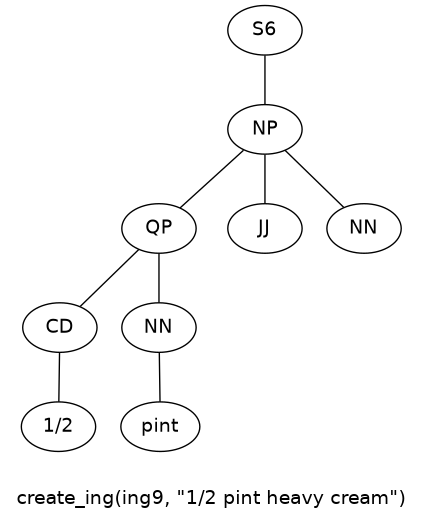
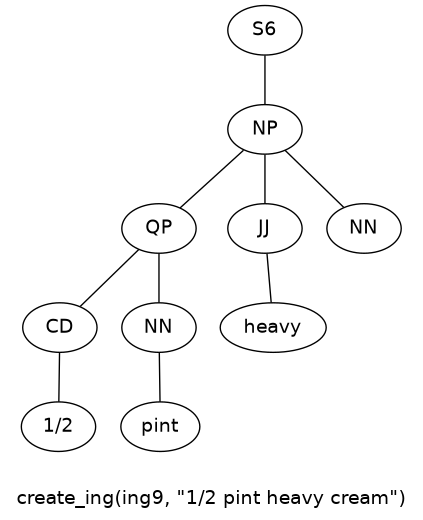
none -> (273, 328)
